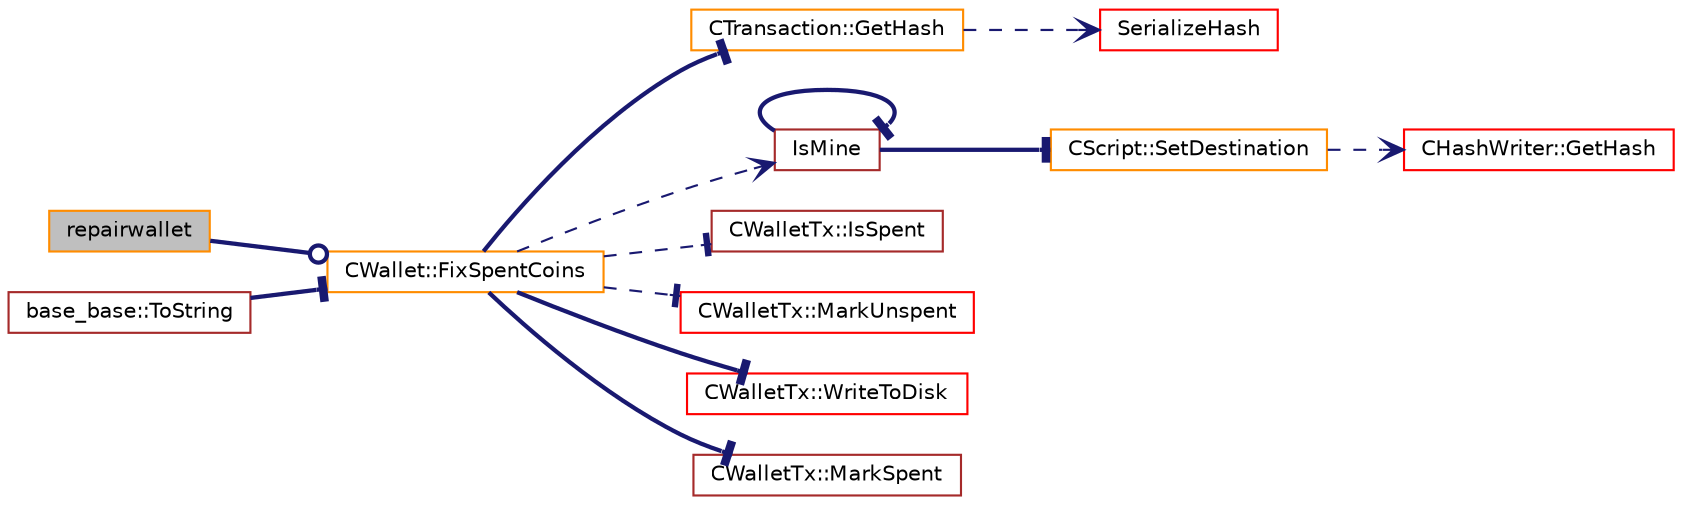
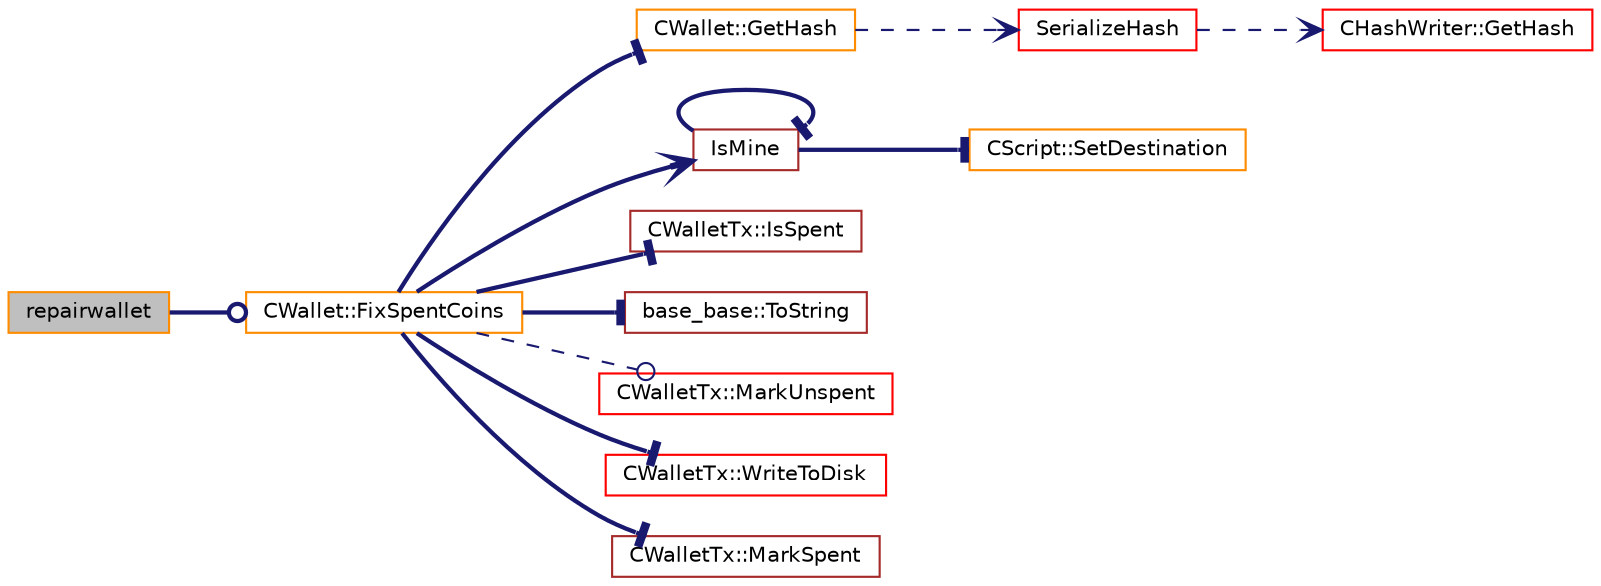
(827, 30) -> (746, 30)
(1355, 150) -> (1249, 30)
(634, 207) -> (540, 219)
(652, 251) -> (560, 273)
(637, 291) -> (557, 351)
(283, 294) -> (568, 312)
